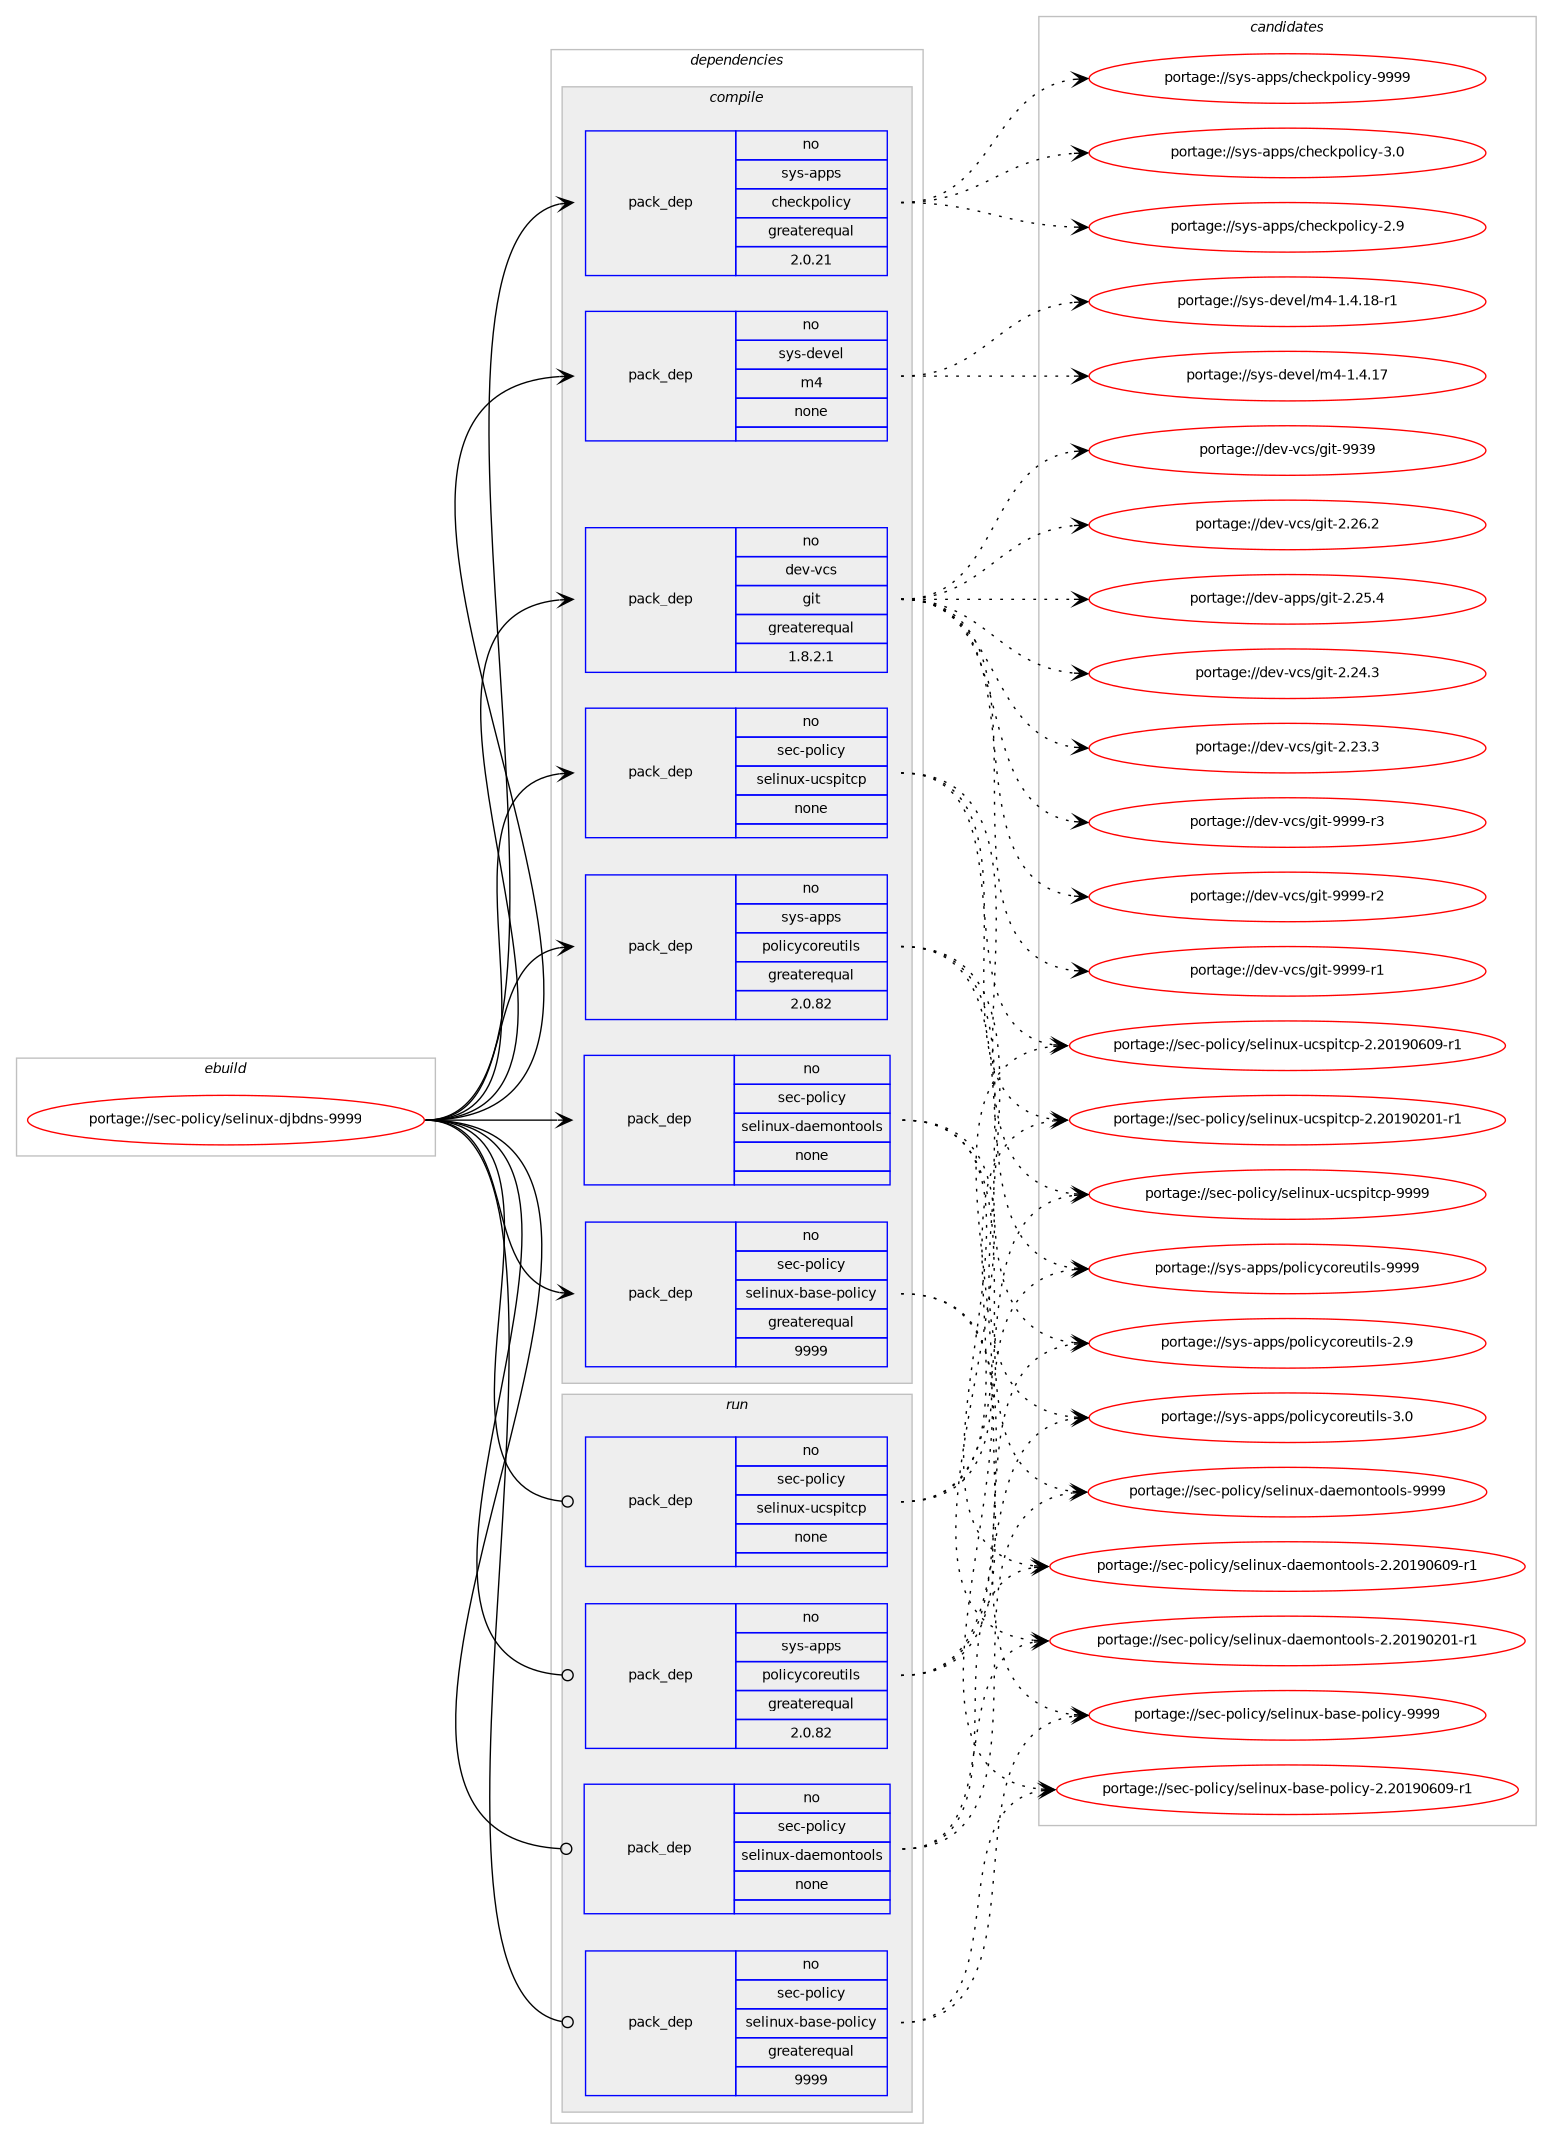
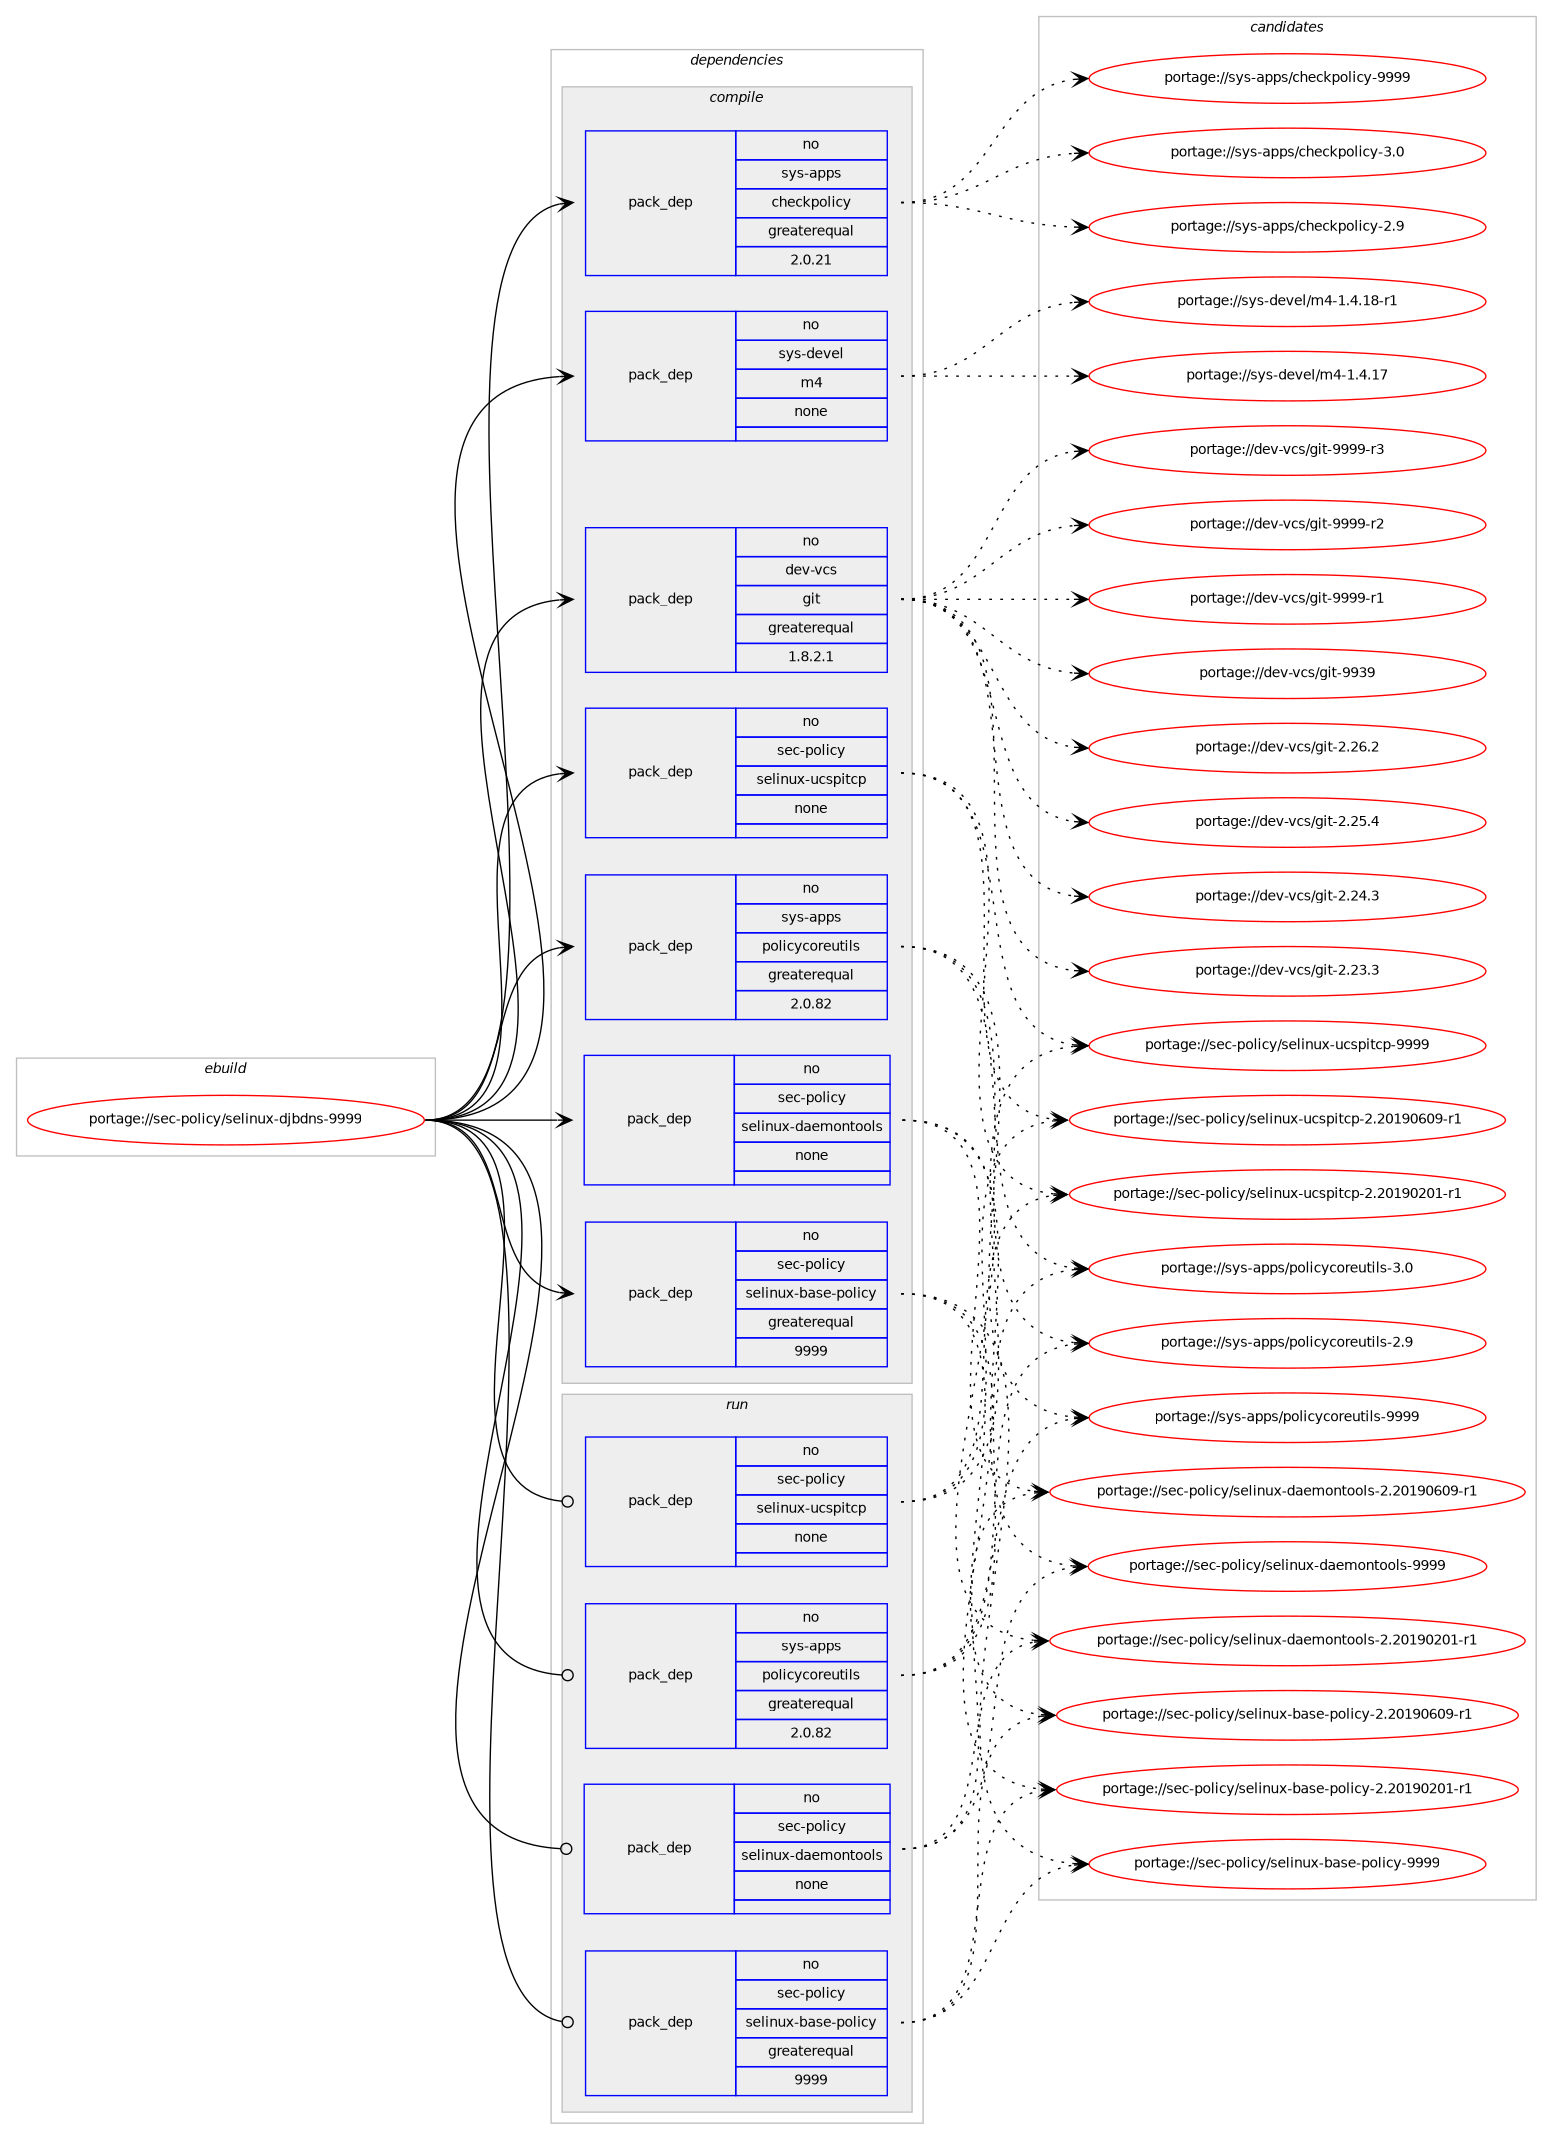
(1288, 599) -> (1288, 823)
none -> (1288, 1790)
